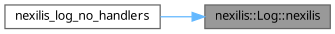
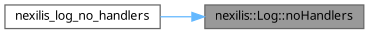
(268, 17) -> (284, 17)
